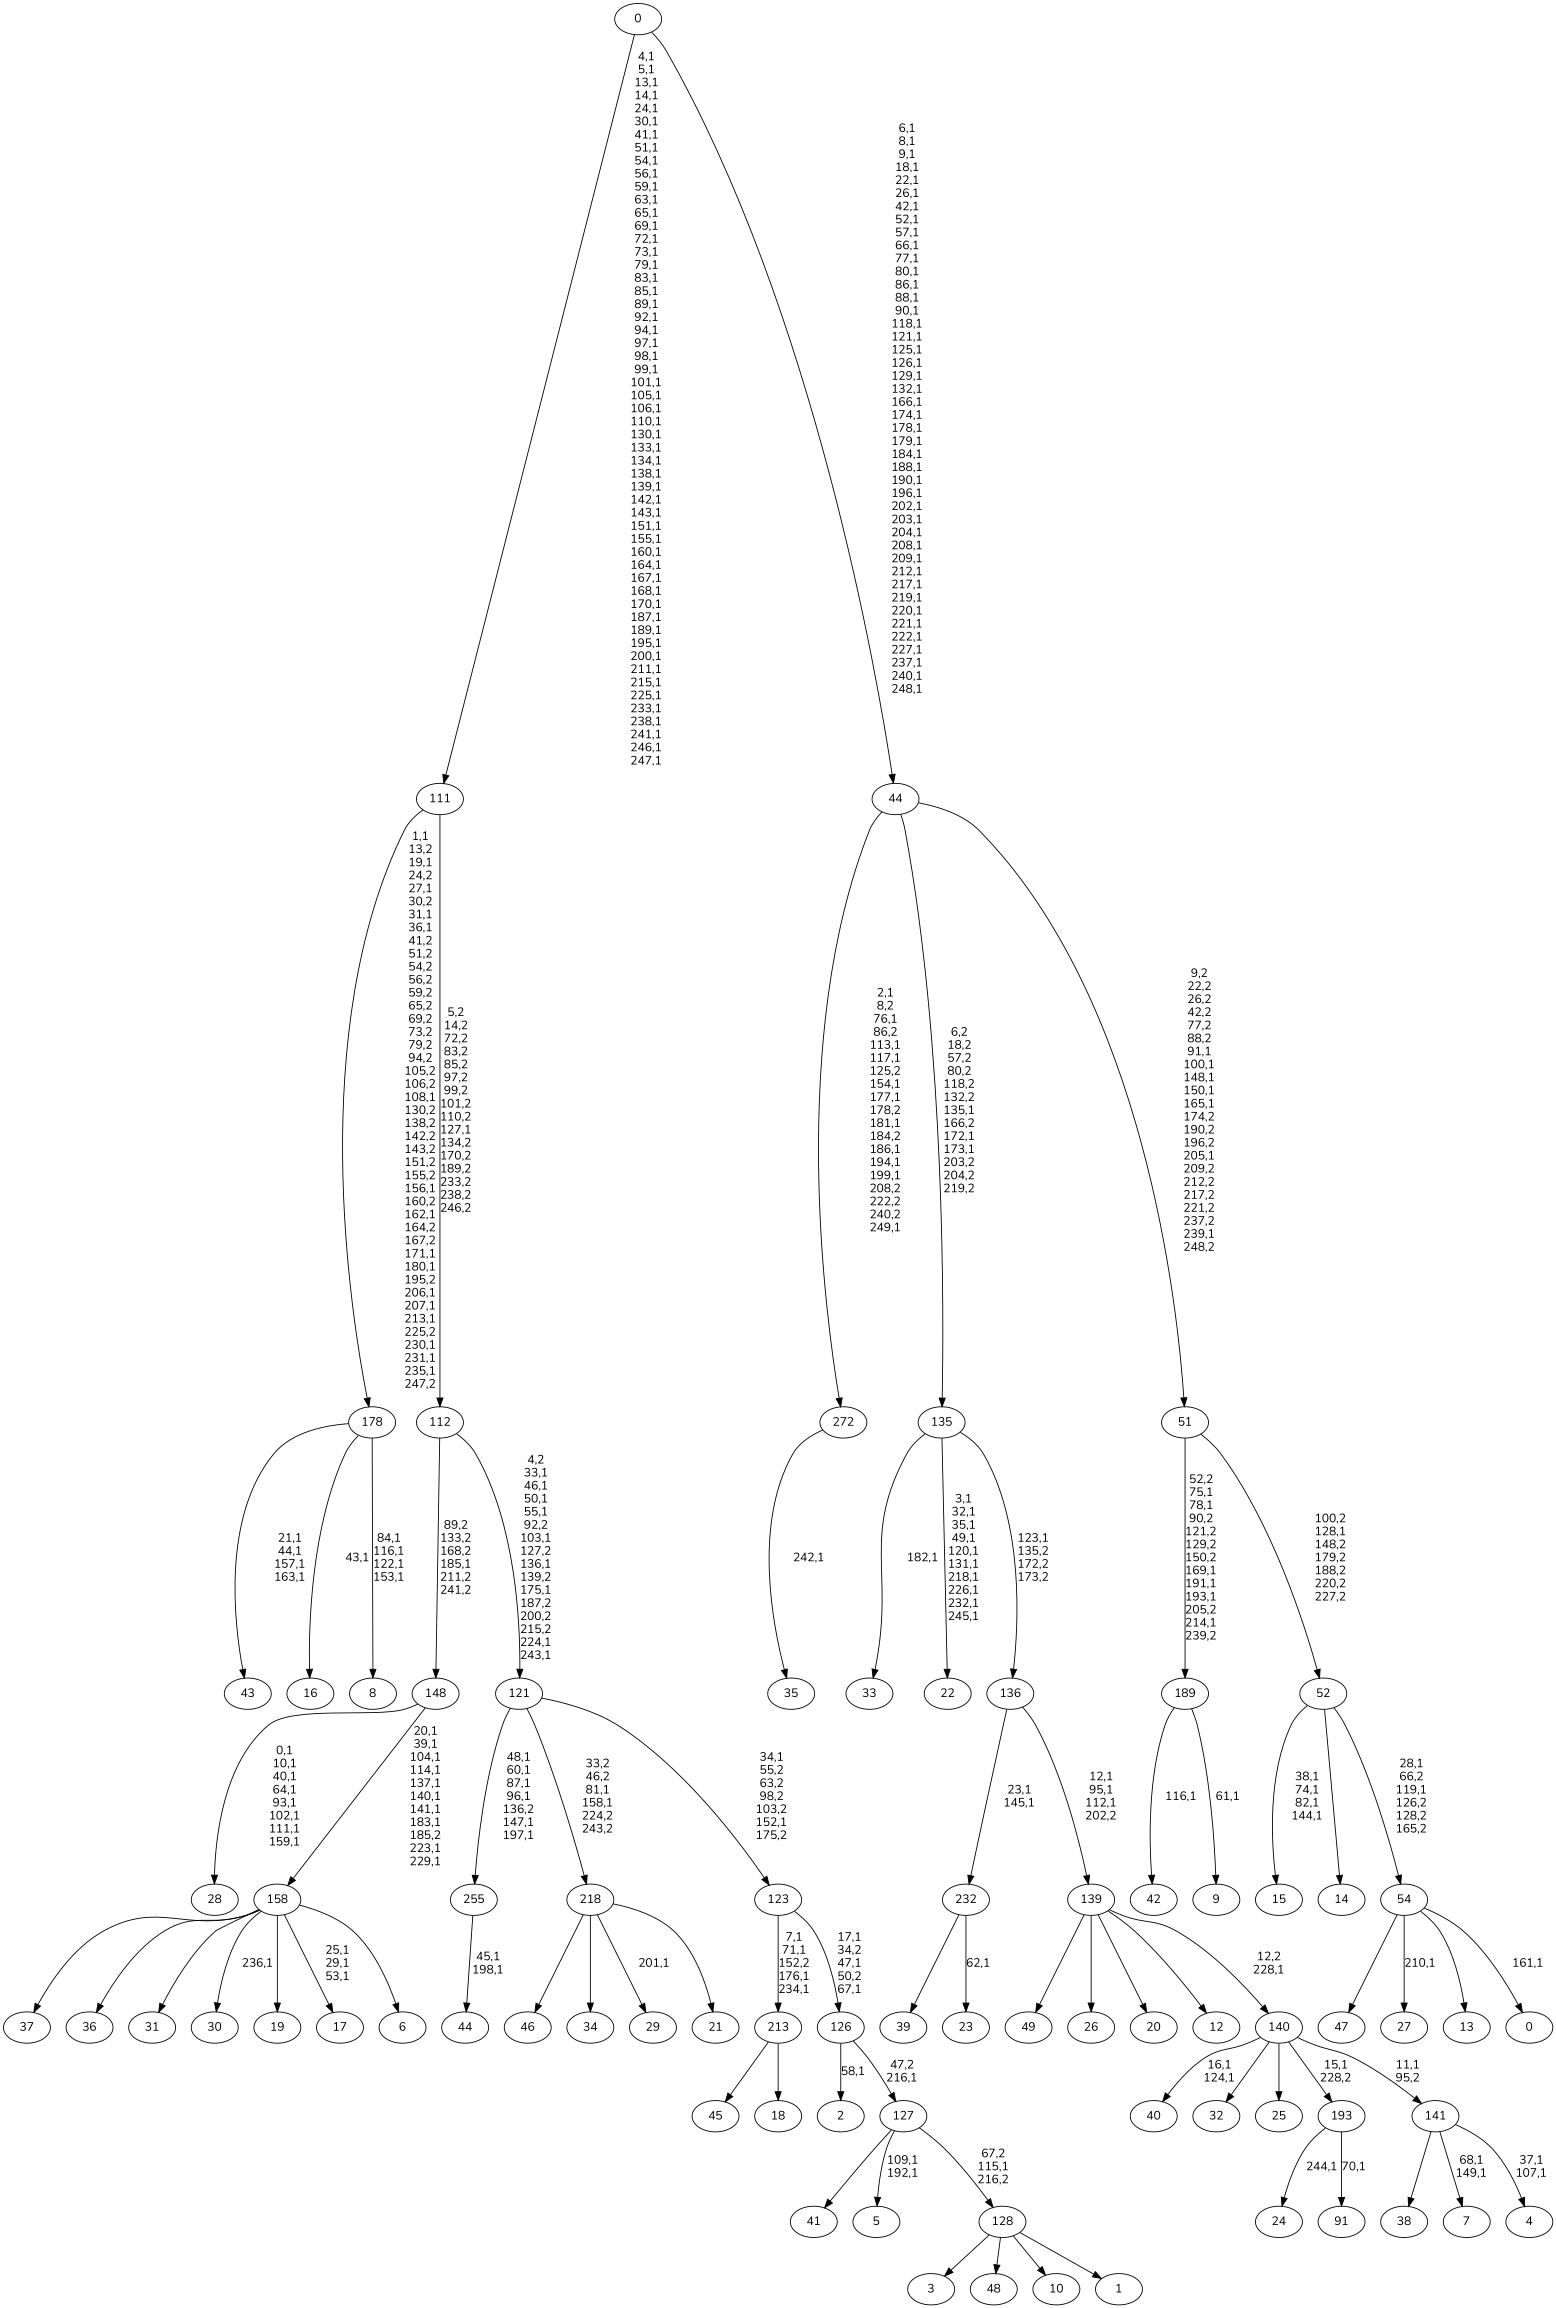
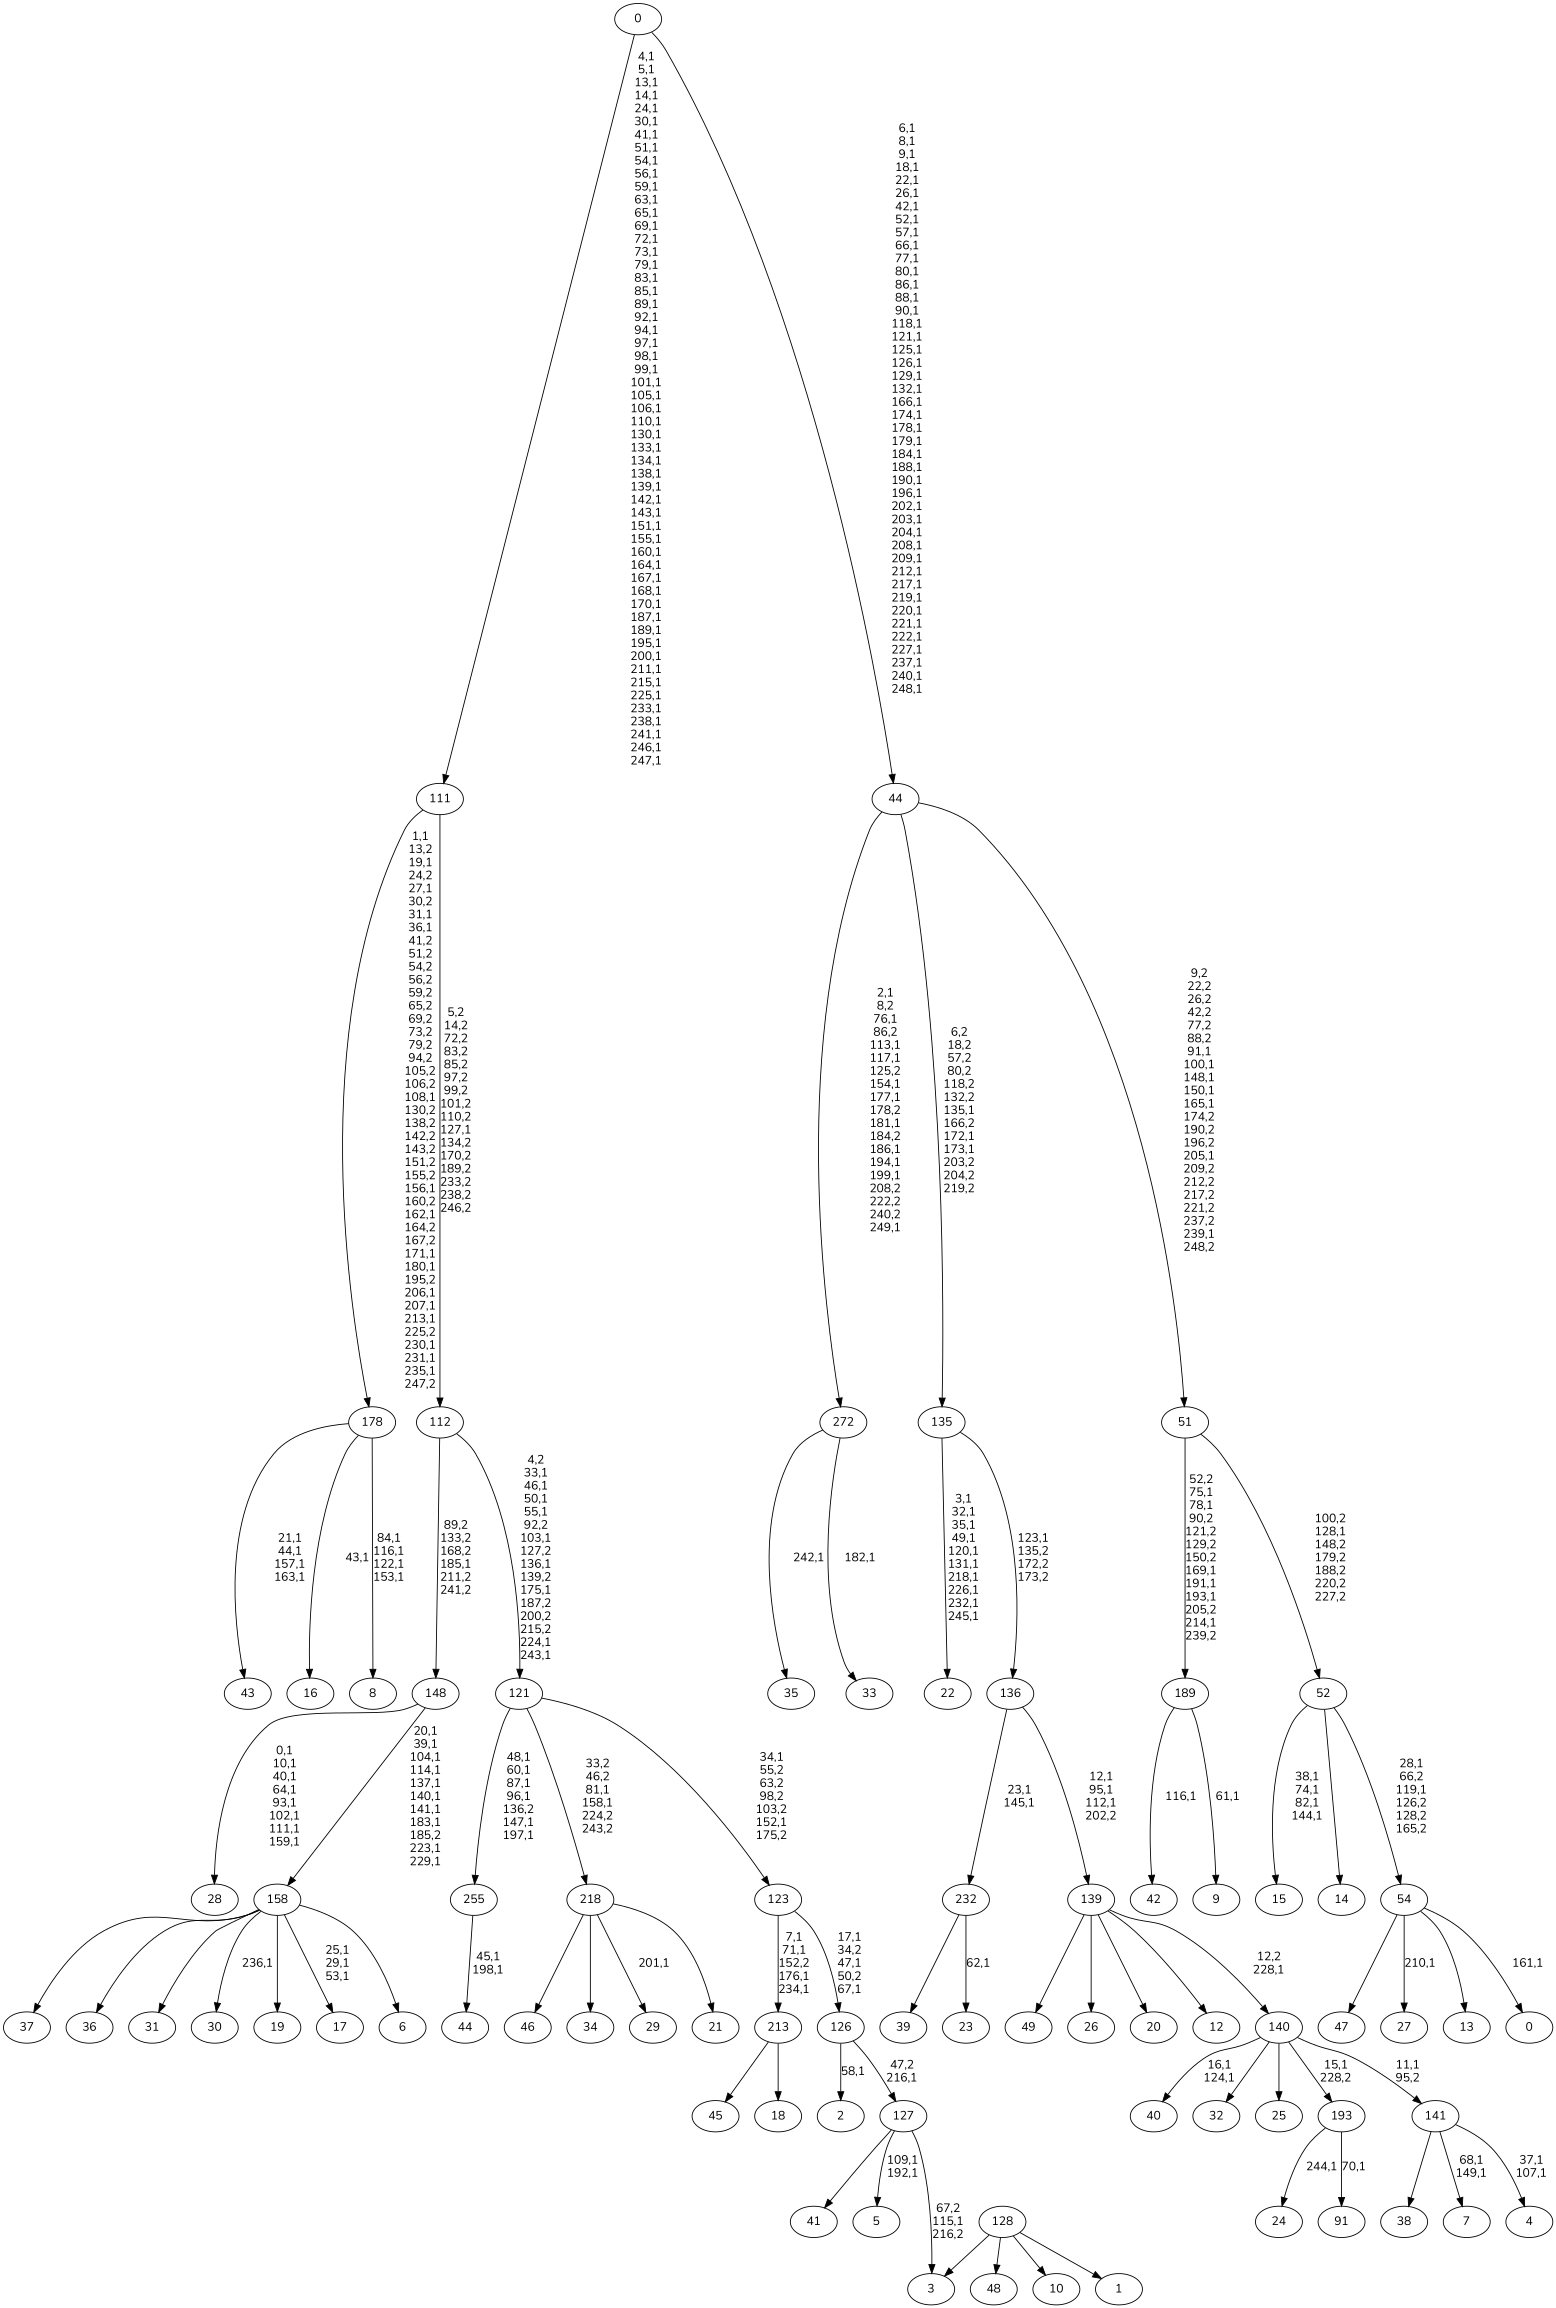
(882, 1546) -> (828, 1557)
(957, 2161) -> (928, 2196)
